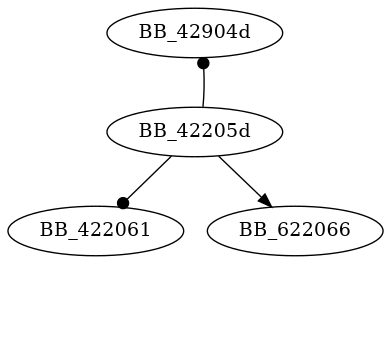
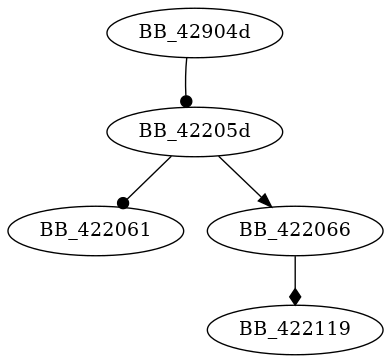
(204, 88) -> (186, 77)
(295, 231) -> (295, 231)
none -> (295, 330)
